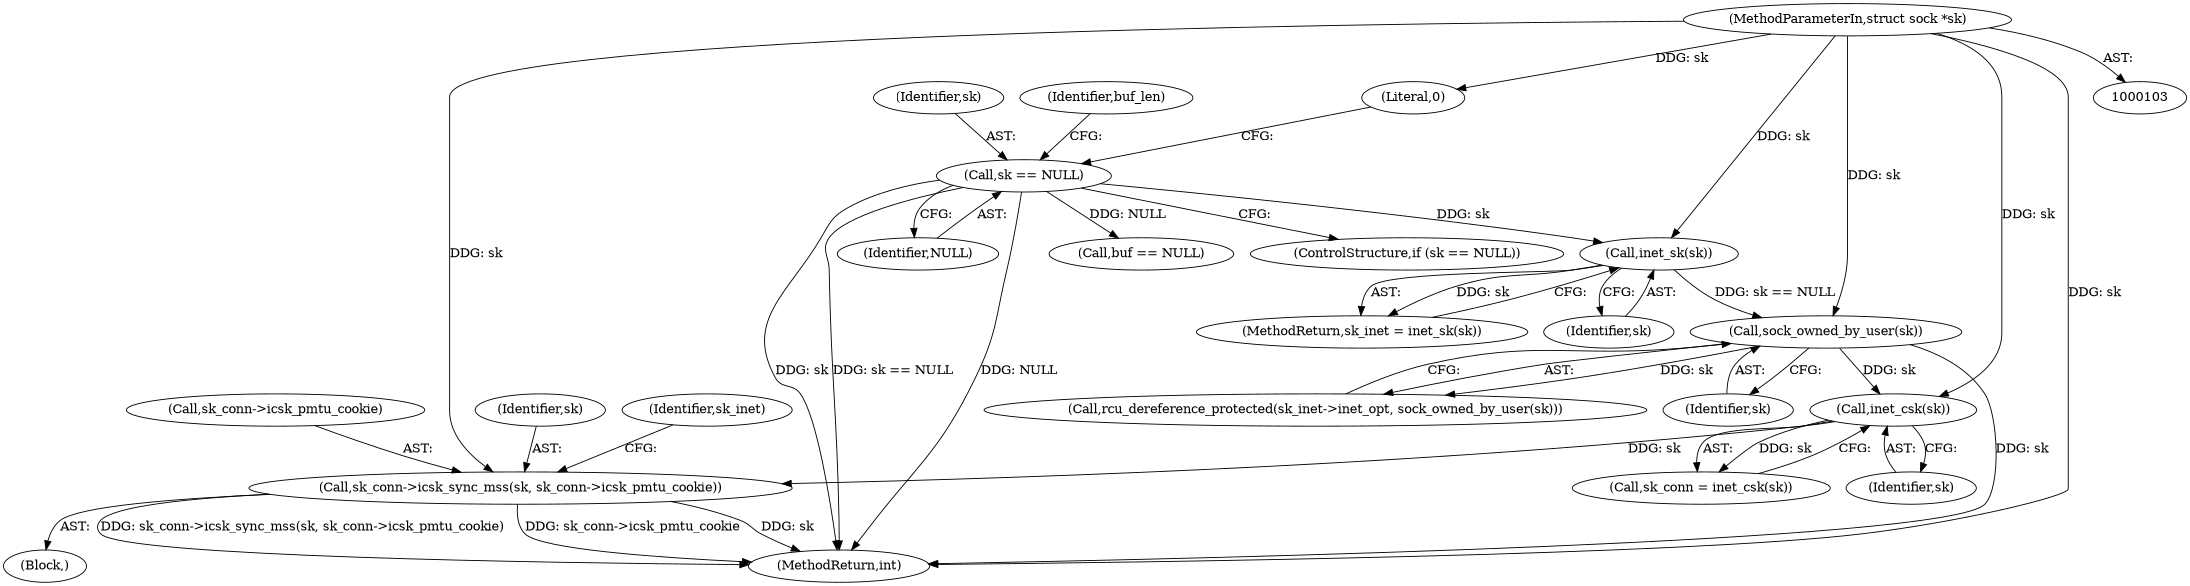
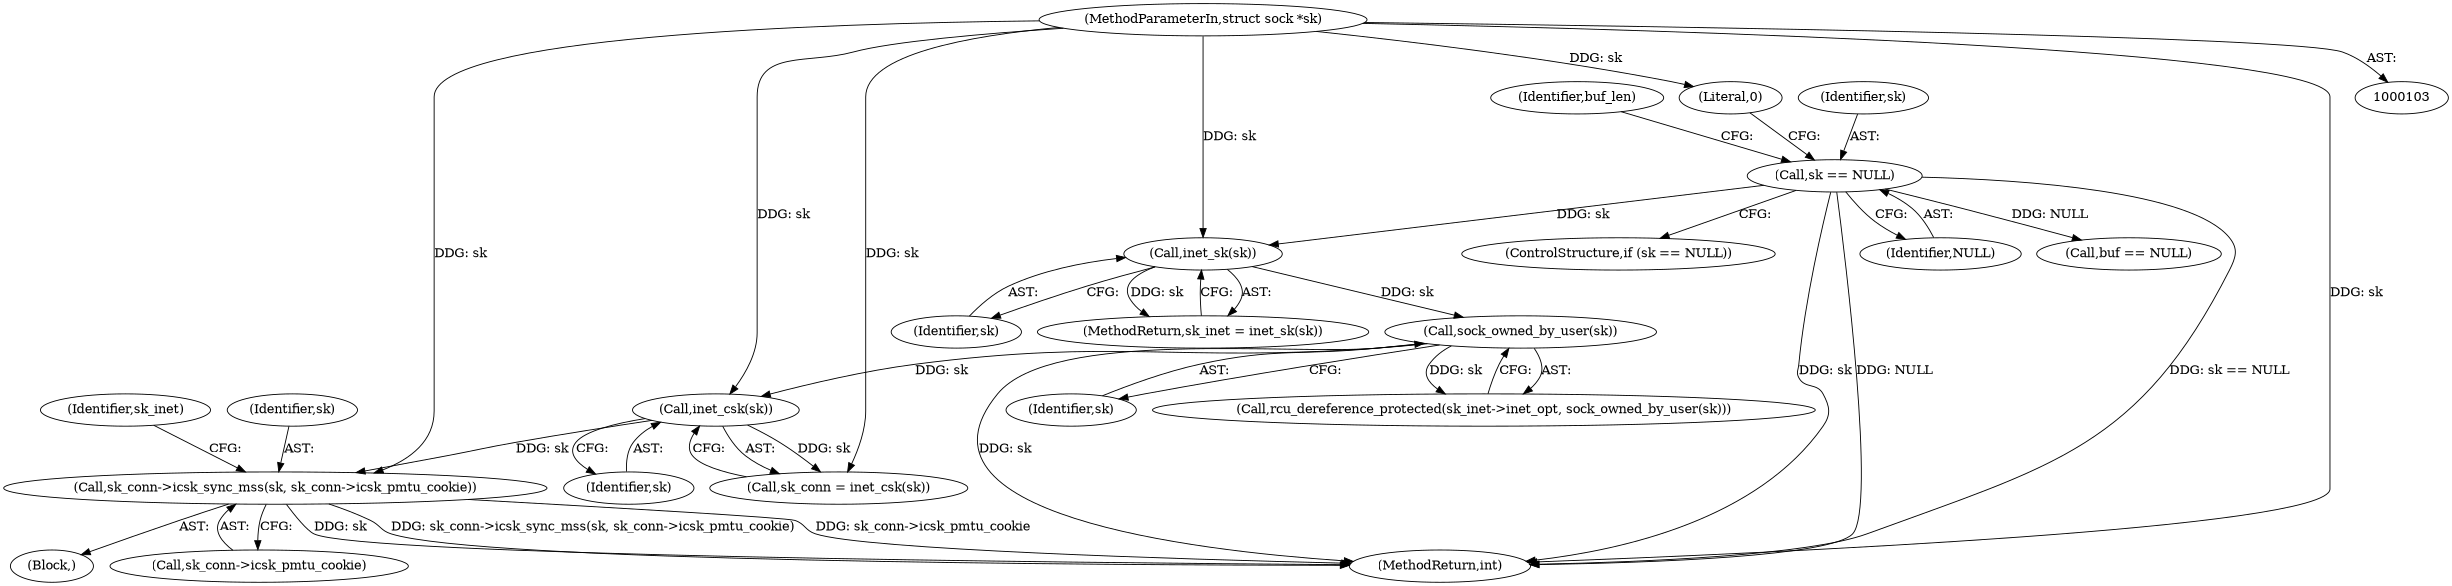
(1847, 172) -> (866, 174)
(1775, 293) -> (1407, 293)
none -> (260, 522)
